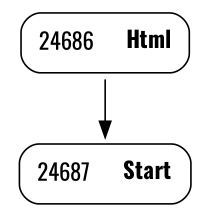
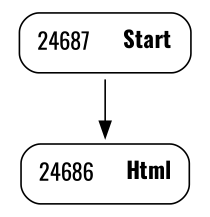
(105, 100) -> (105, 100)
